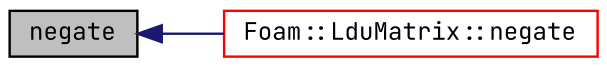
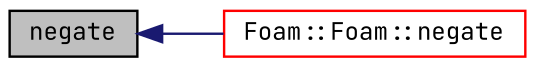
(411, 34) -> (375, 34)
